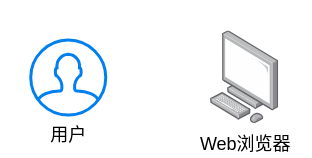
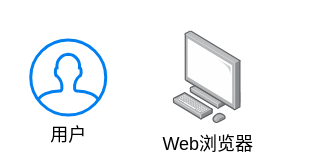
(245, 77) -> (207, 77)
